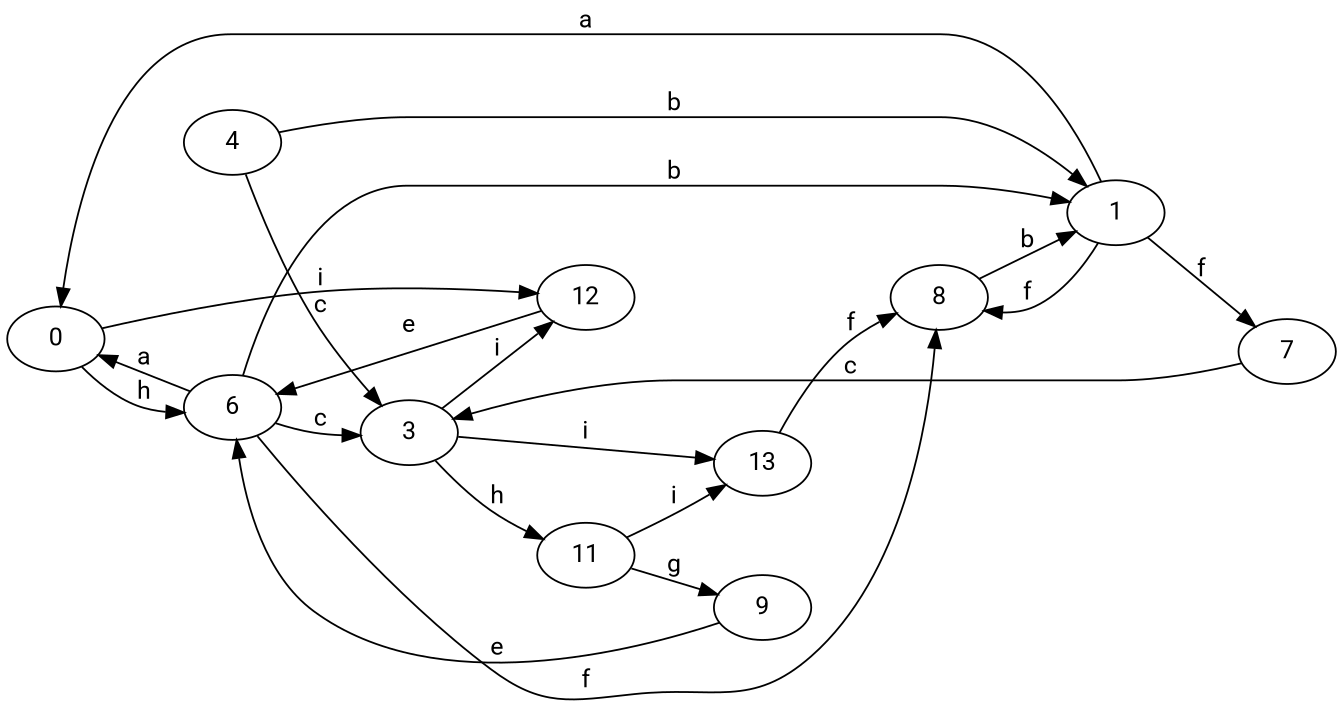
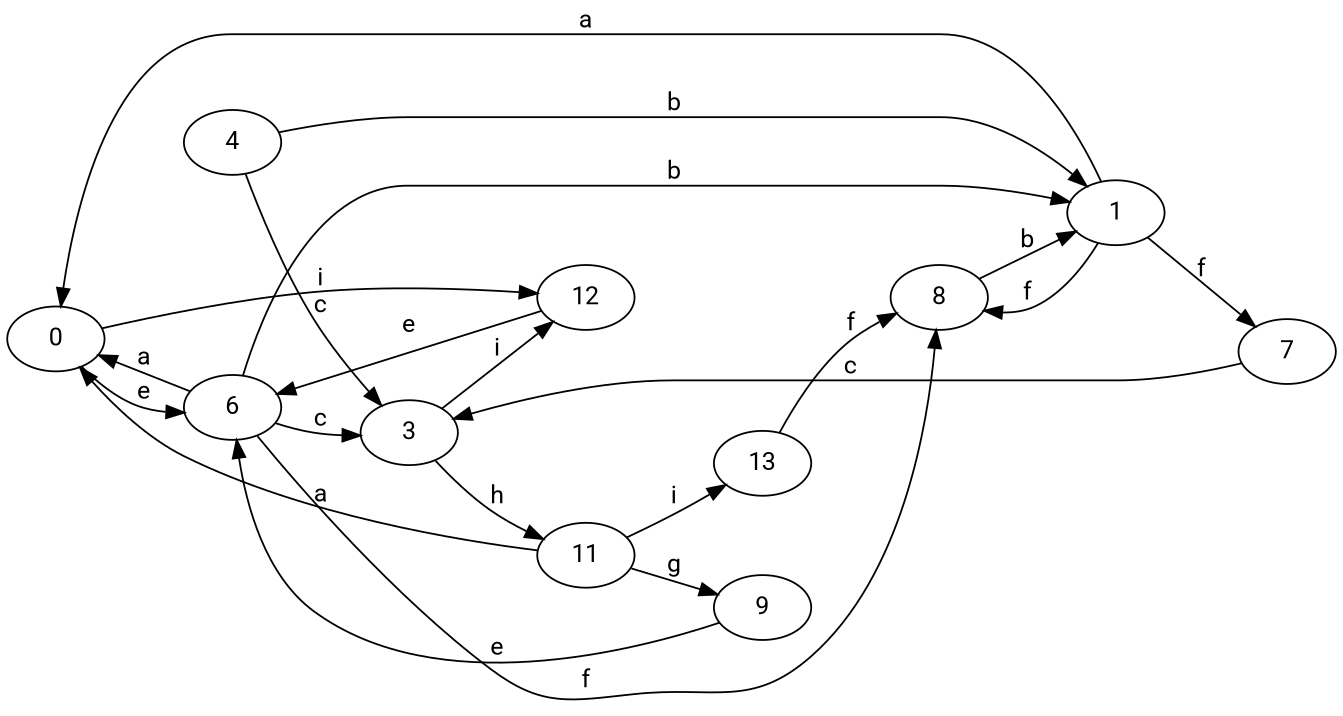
(144, 392) -> (144, 392)
(577, 447) -> none
none -> (288, 497)
